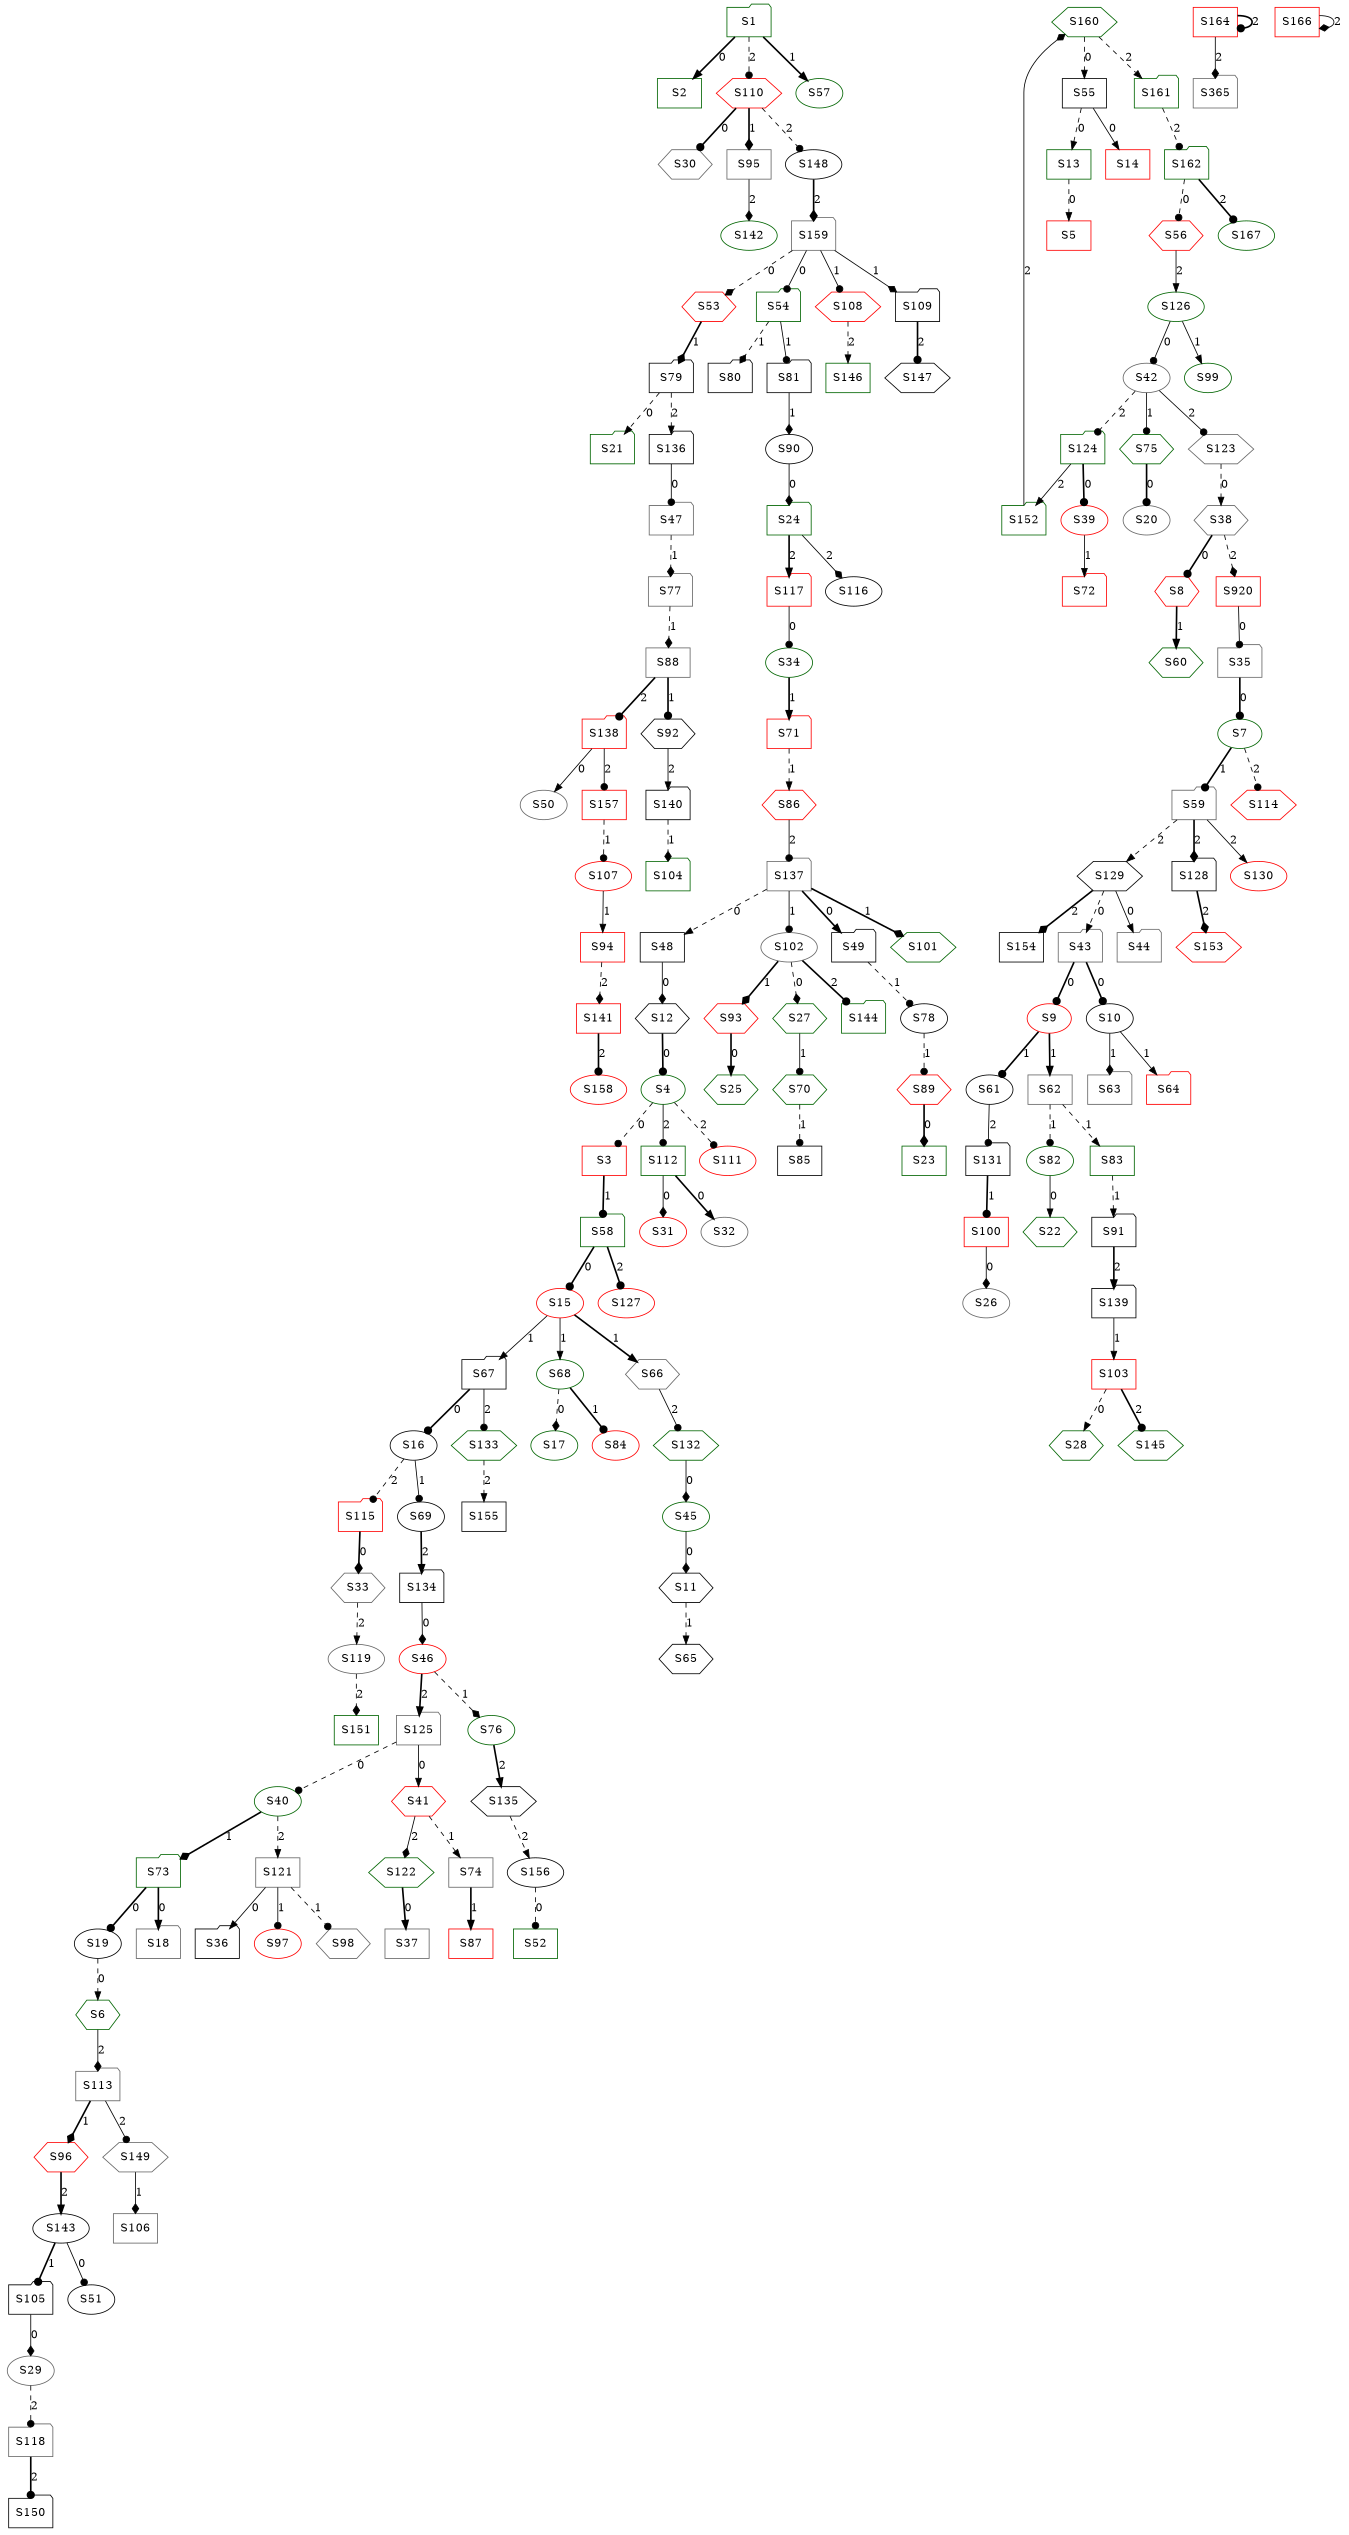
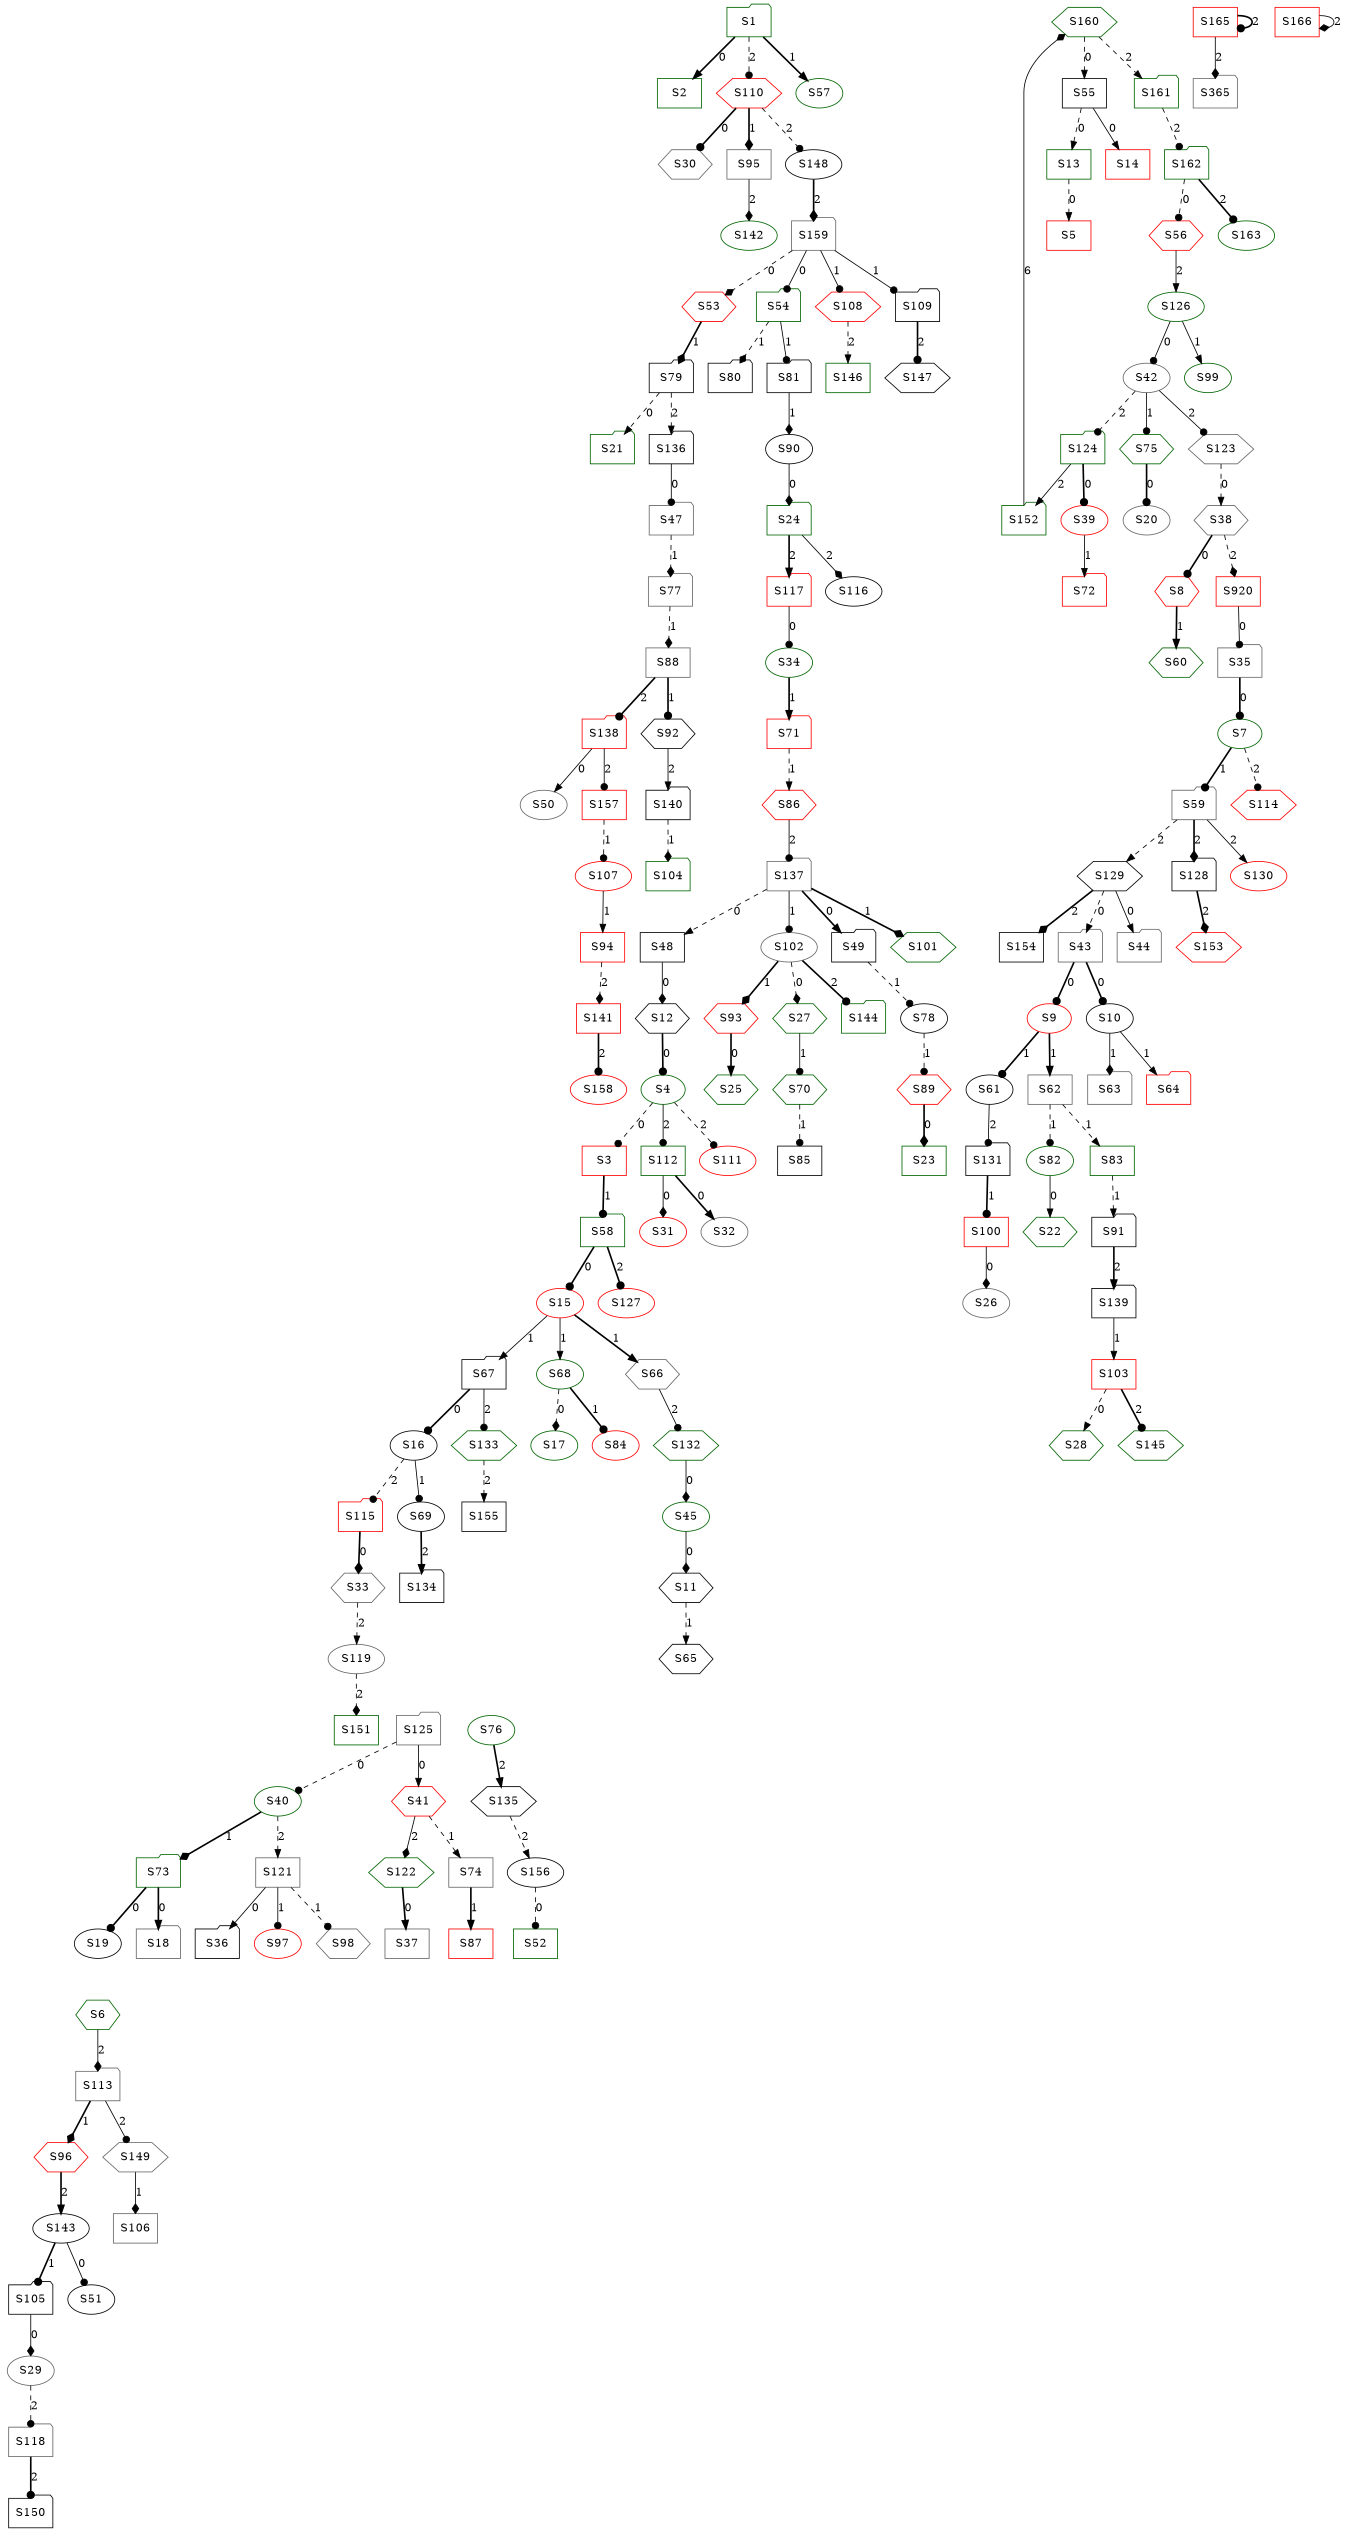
(1215, 22) -> (1215, 22)
(1246, 236) -> (1246, 236)
(863, 269) -> (863, 269)
(1028, 271) -> (1028, 271)
(423, 1659) -> none
(98, 1975) -> none
